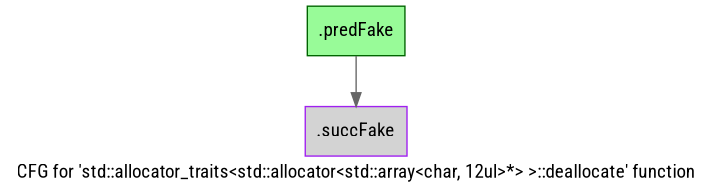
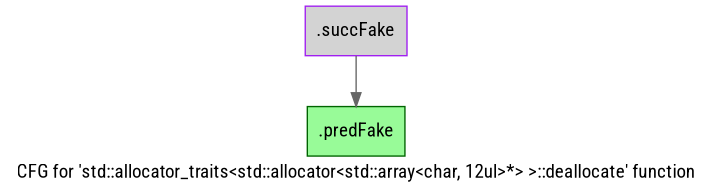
(356, 74) -> (356, 74)
